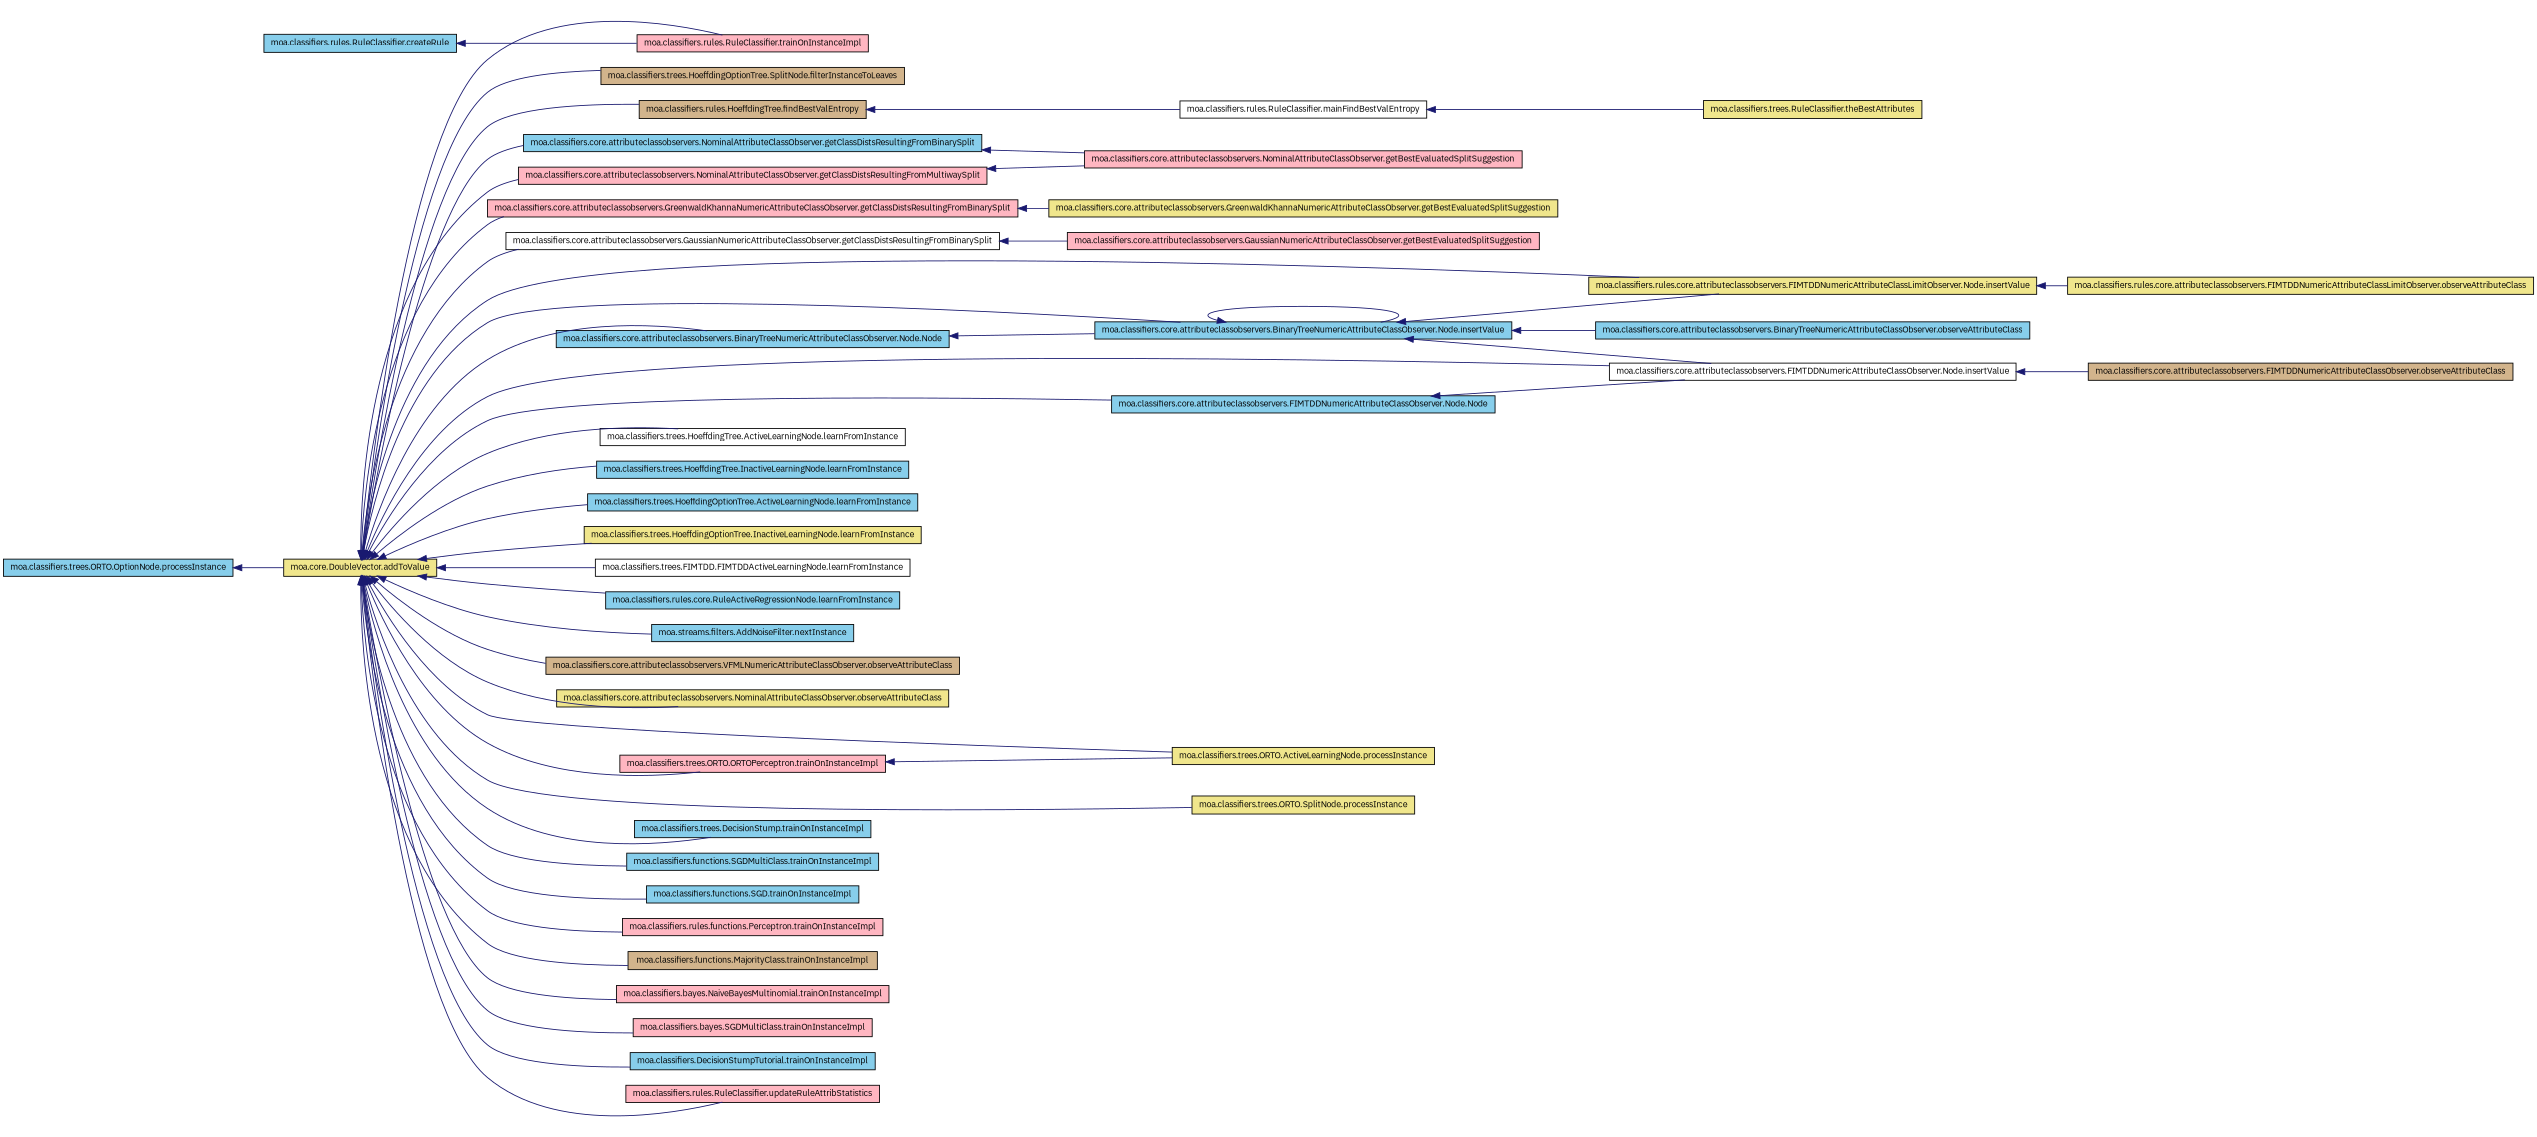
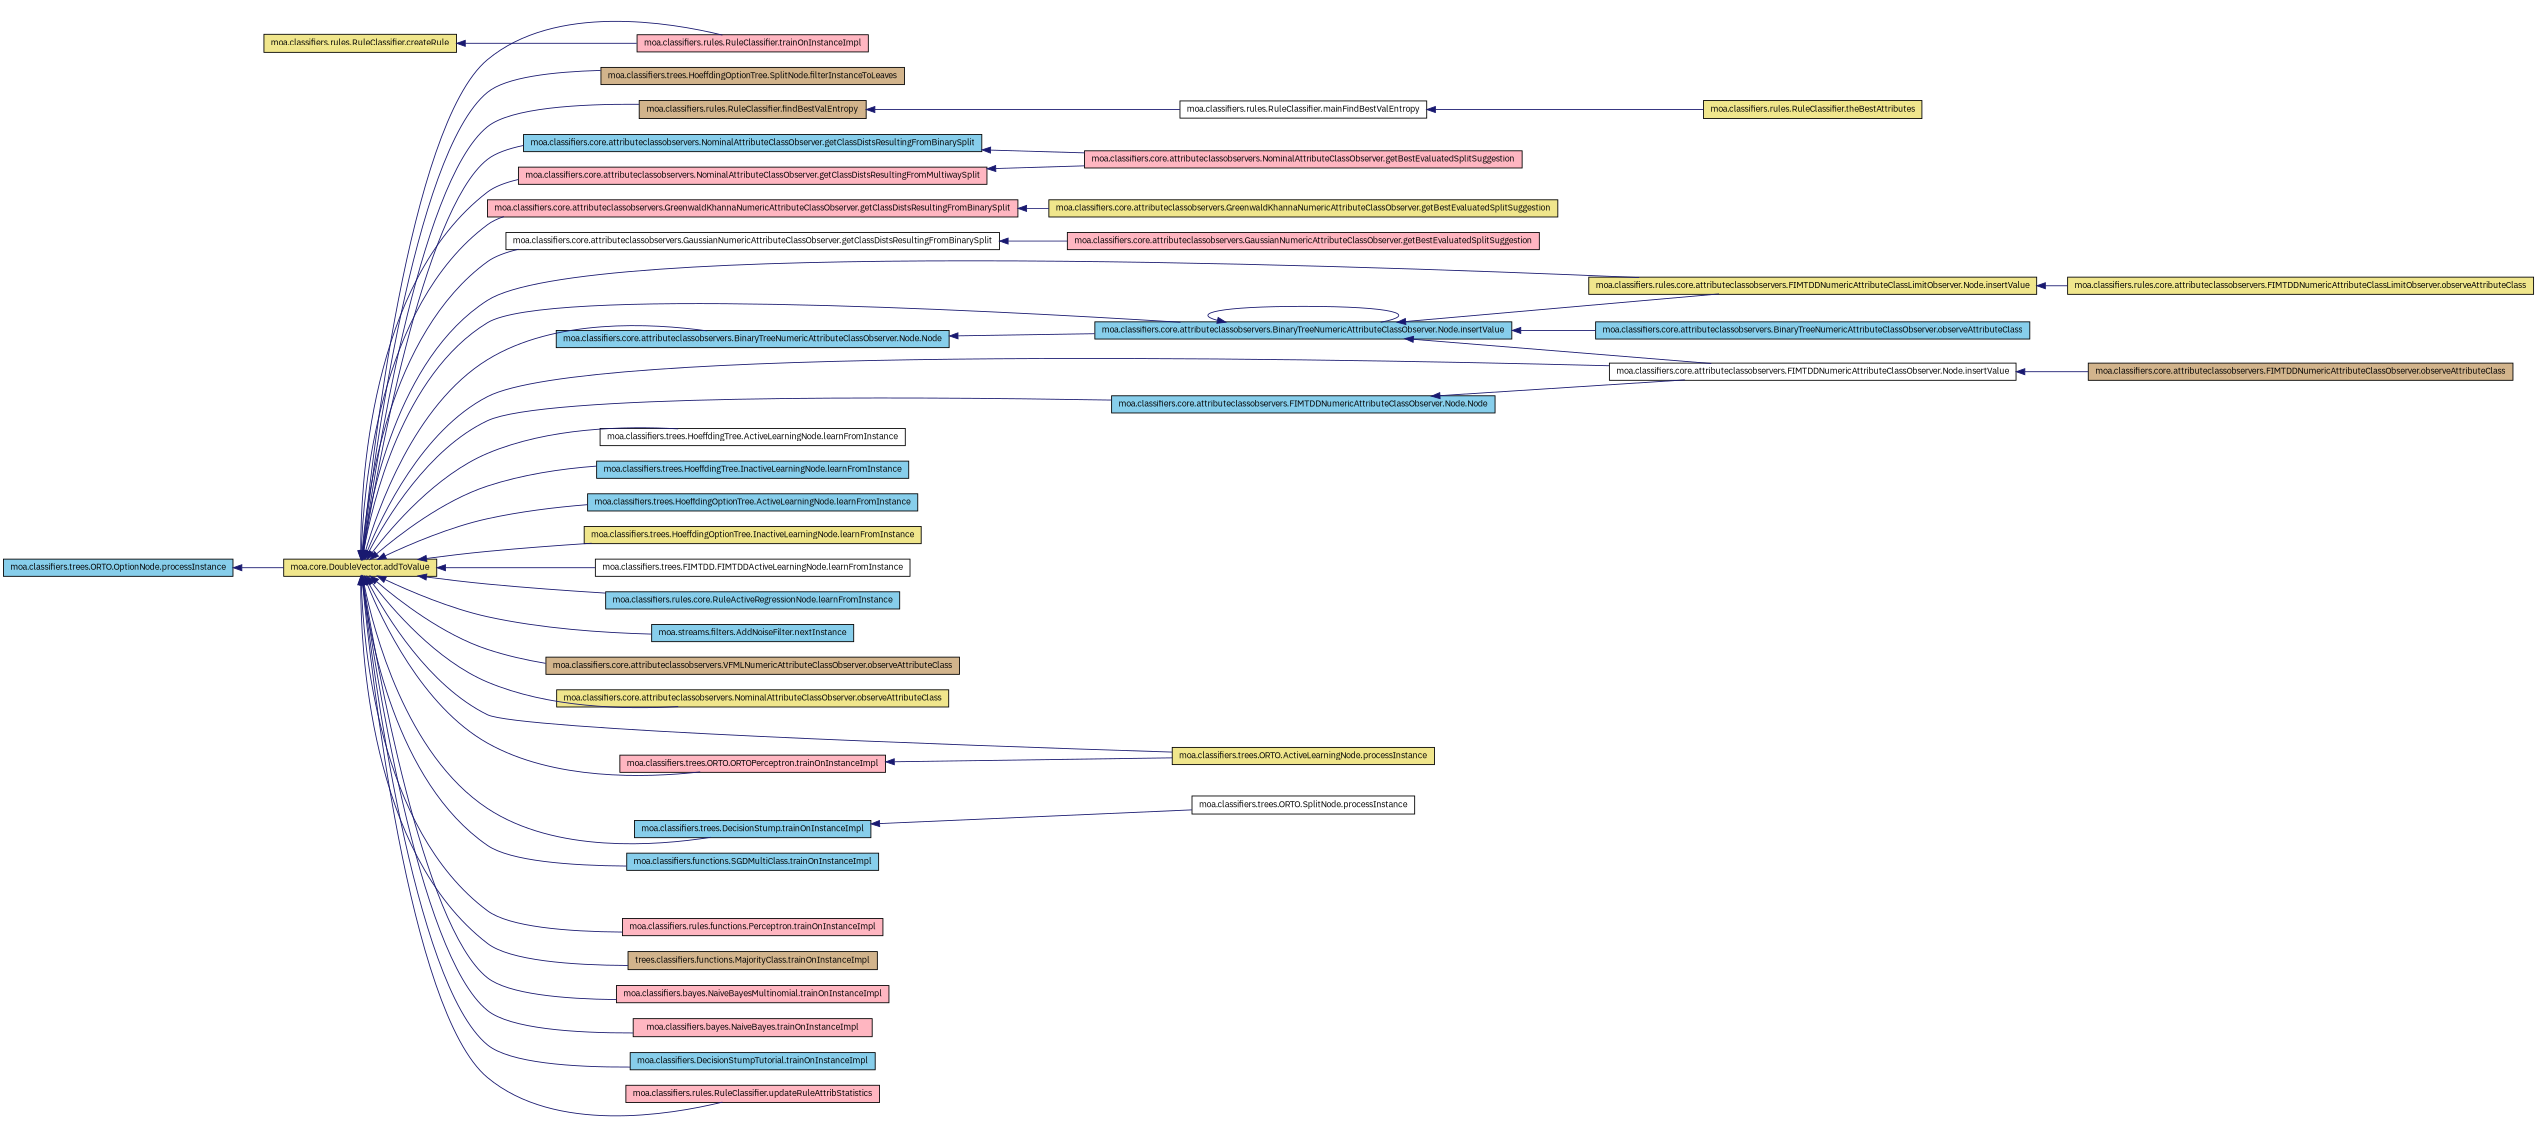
(360, 43) -> (360, 43)
(753, 110) -> (753, 110)
(1813, 110) -> (1813, 110)
(1303, 805) -> (1303, 805)
(721, 806) -> (1036, 817)
(753, 894) -> none
(753, 961) -> (753, 961)
(753, 1028) -> (753, 1028)
